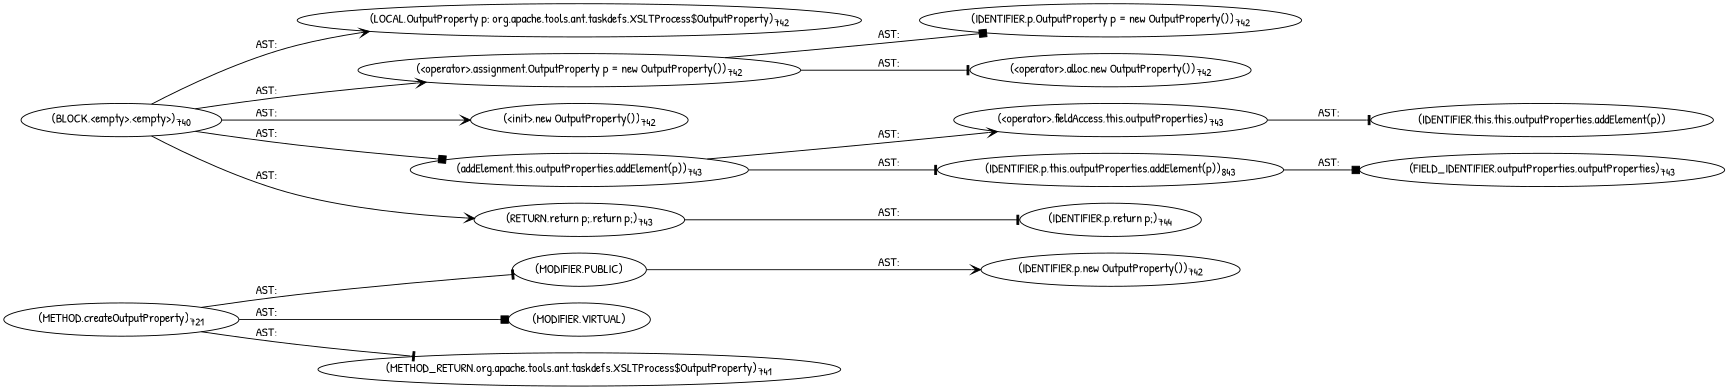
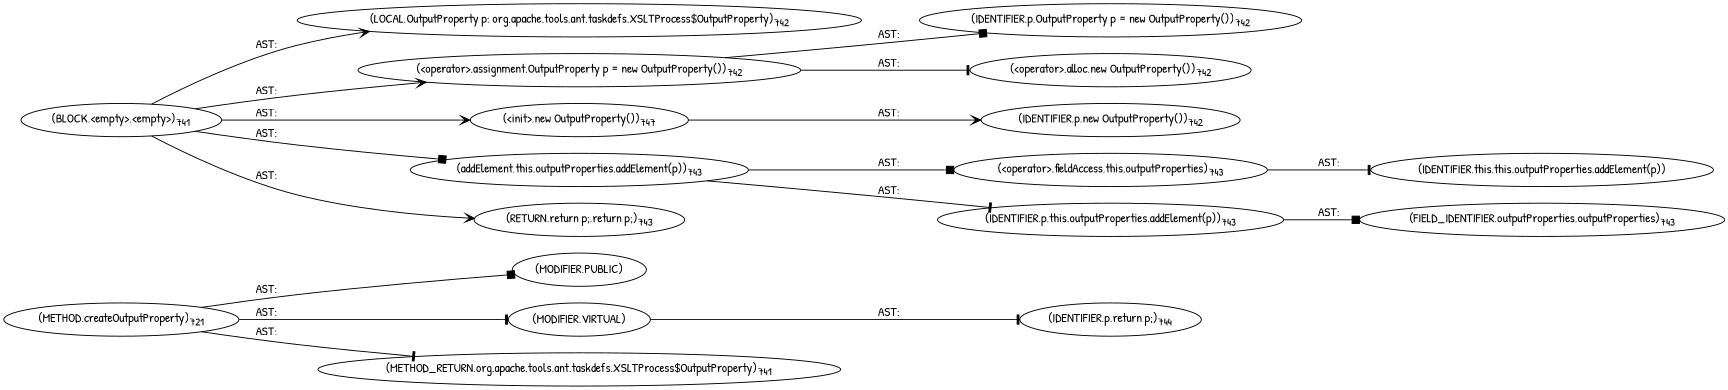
(184, 119) -> (184, 119)
(648, 119) -> (648, 119)
(848, 146) -> (847, 170)
(1229, 169) -> (1229, 218)
(850, 220) -> (833, 320)
(809, 270) -> (830, 120)
(355, 288) -> (353, 289)
(369, 320) -> (371, 320)
